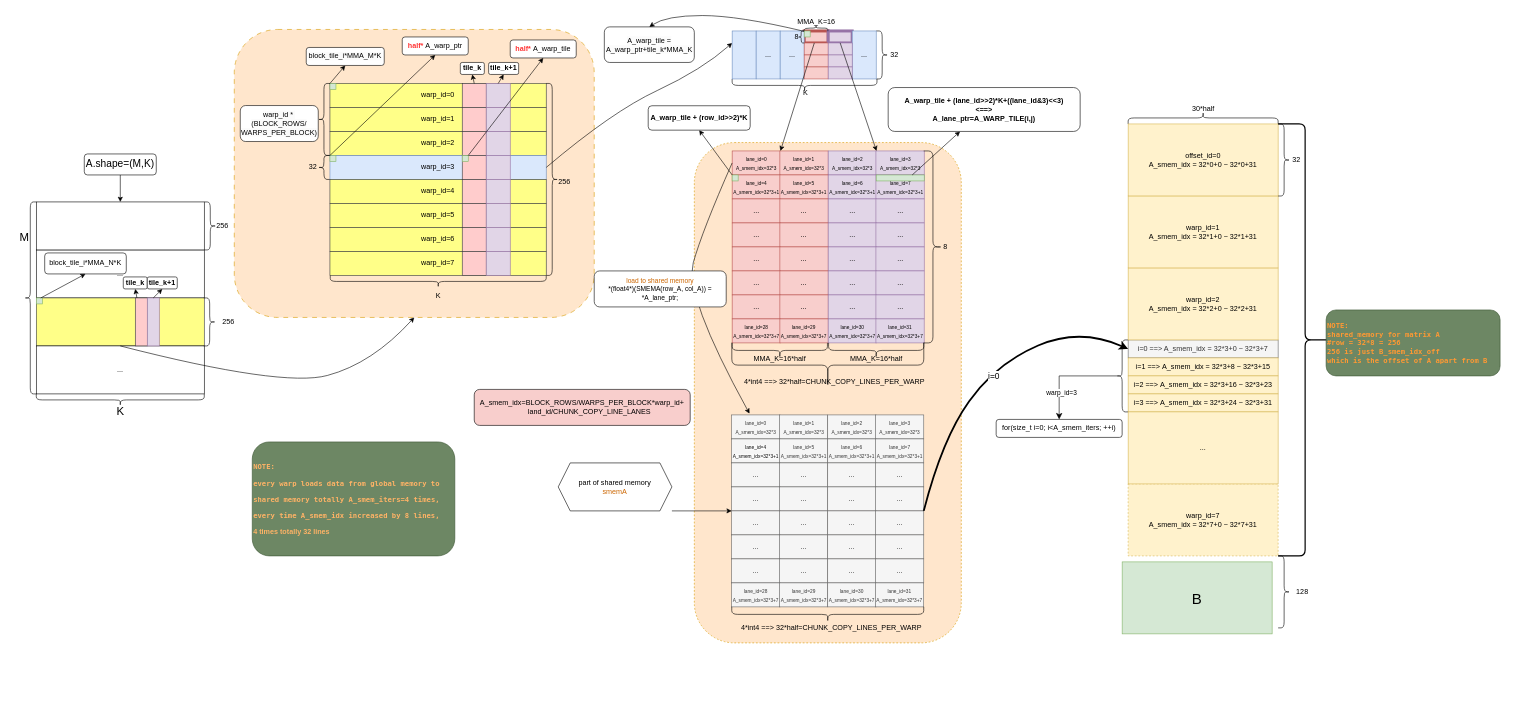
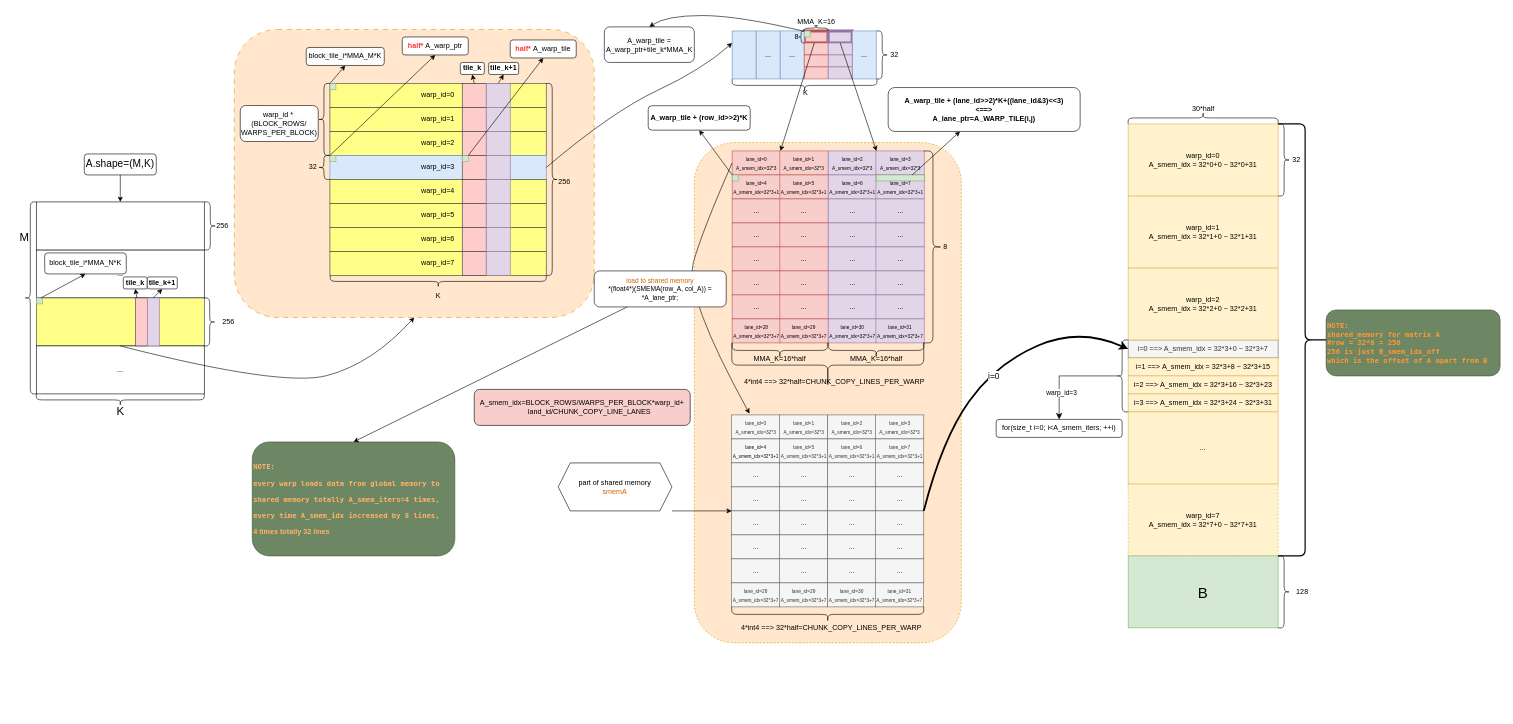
(1203, 160) -> (1203, 160)
none -> (586, 327)
(1197, 598) -> (1203, 592)
